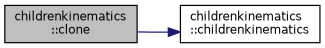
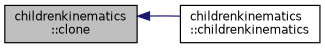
(153, 32) -> (165, 16)
